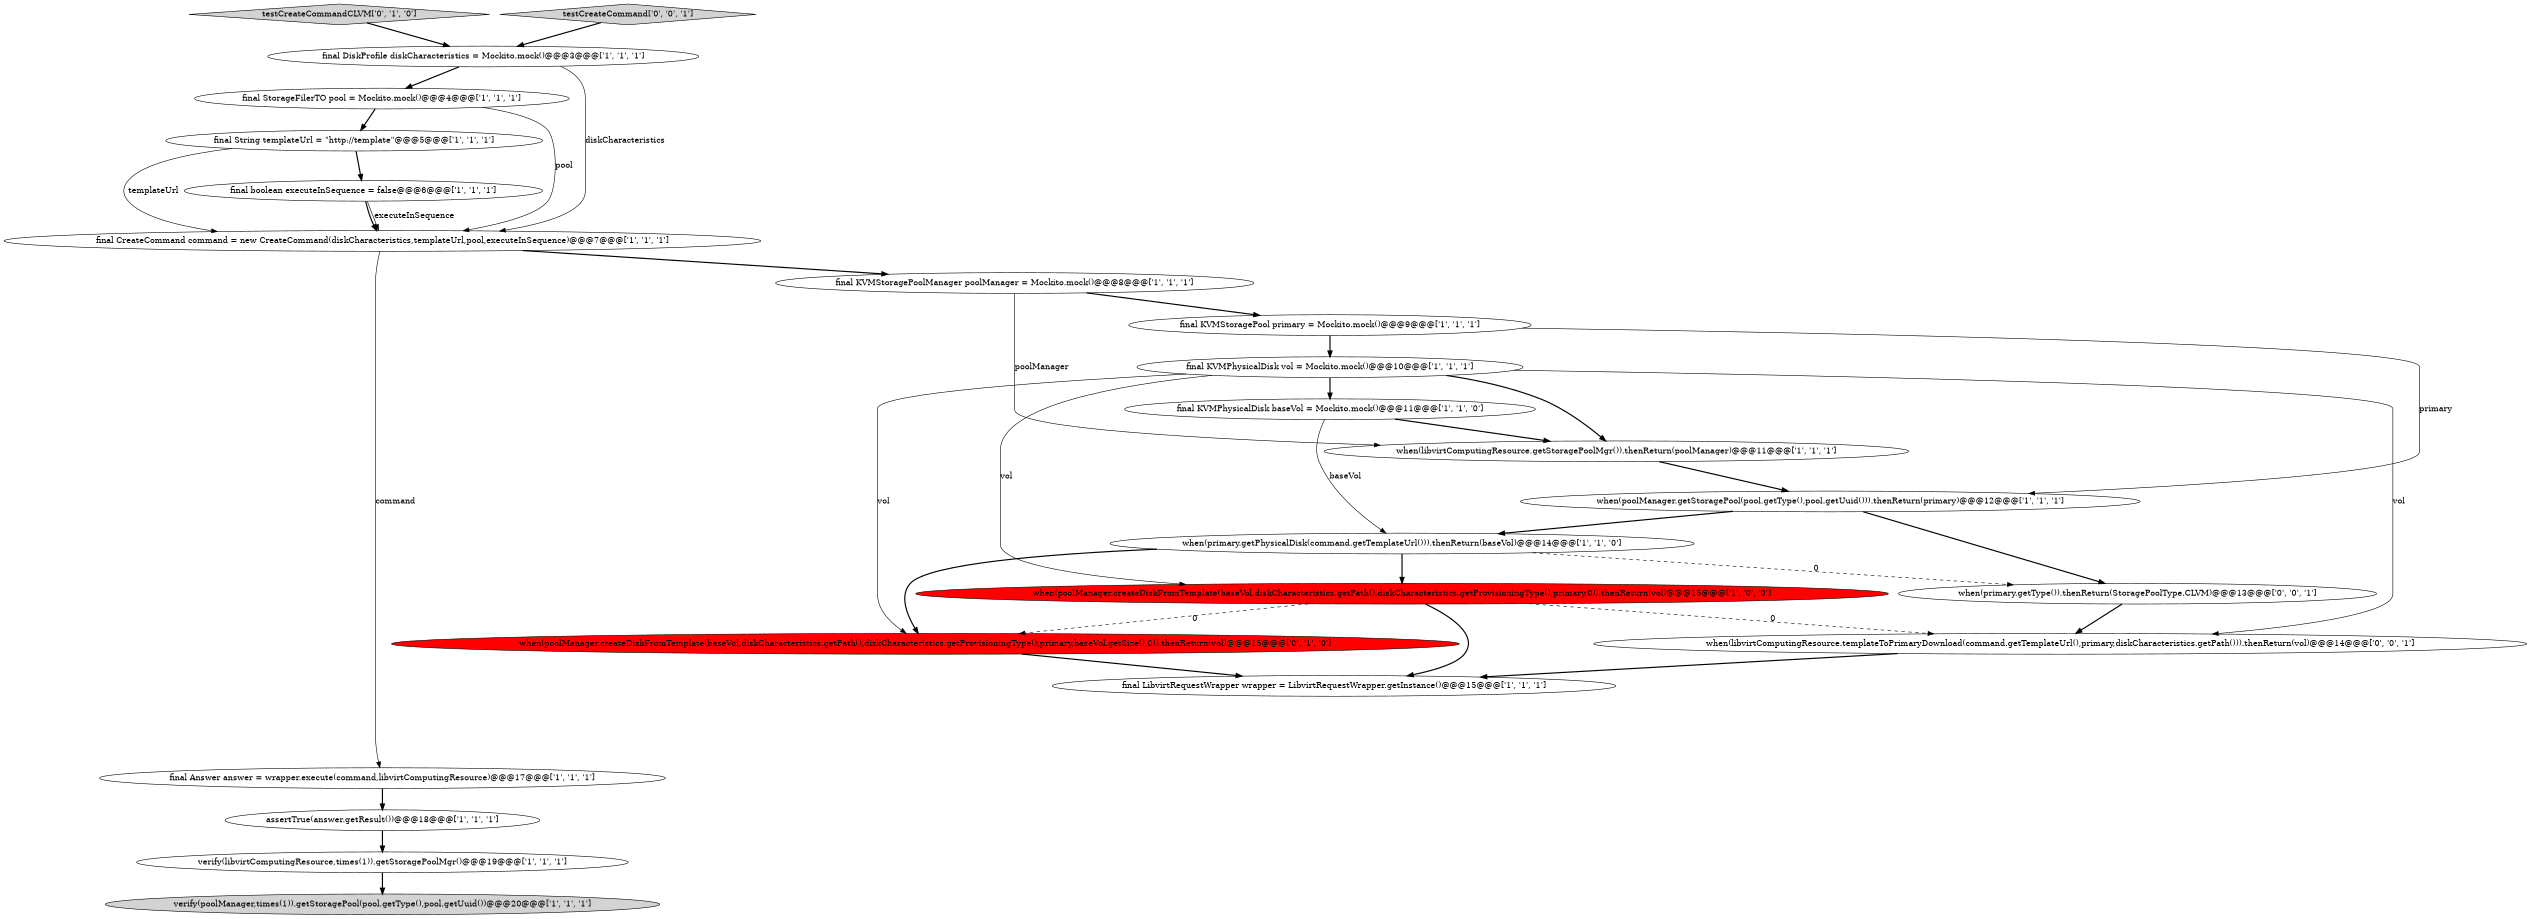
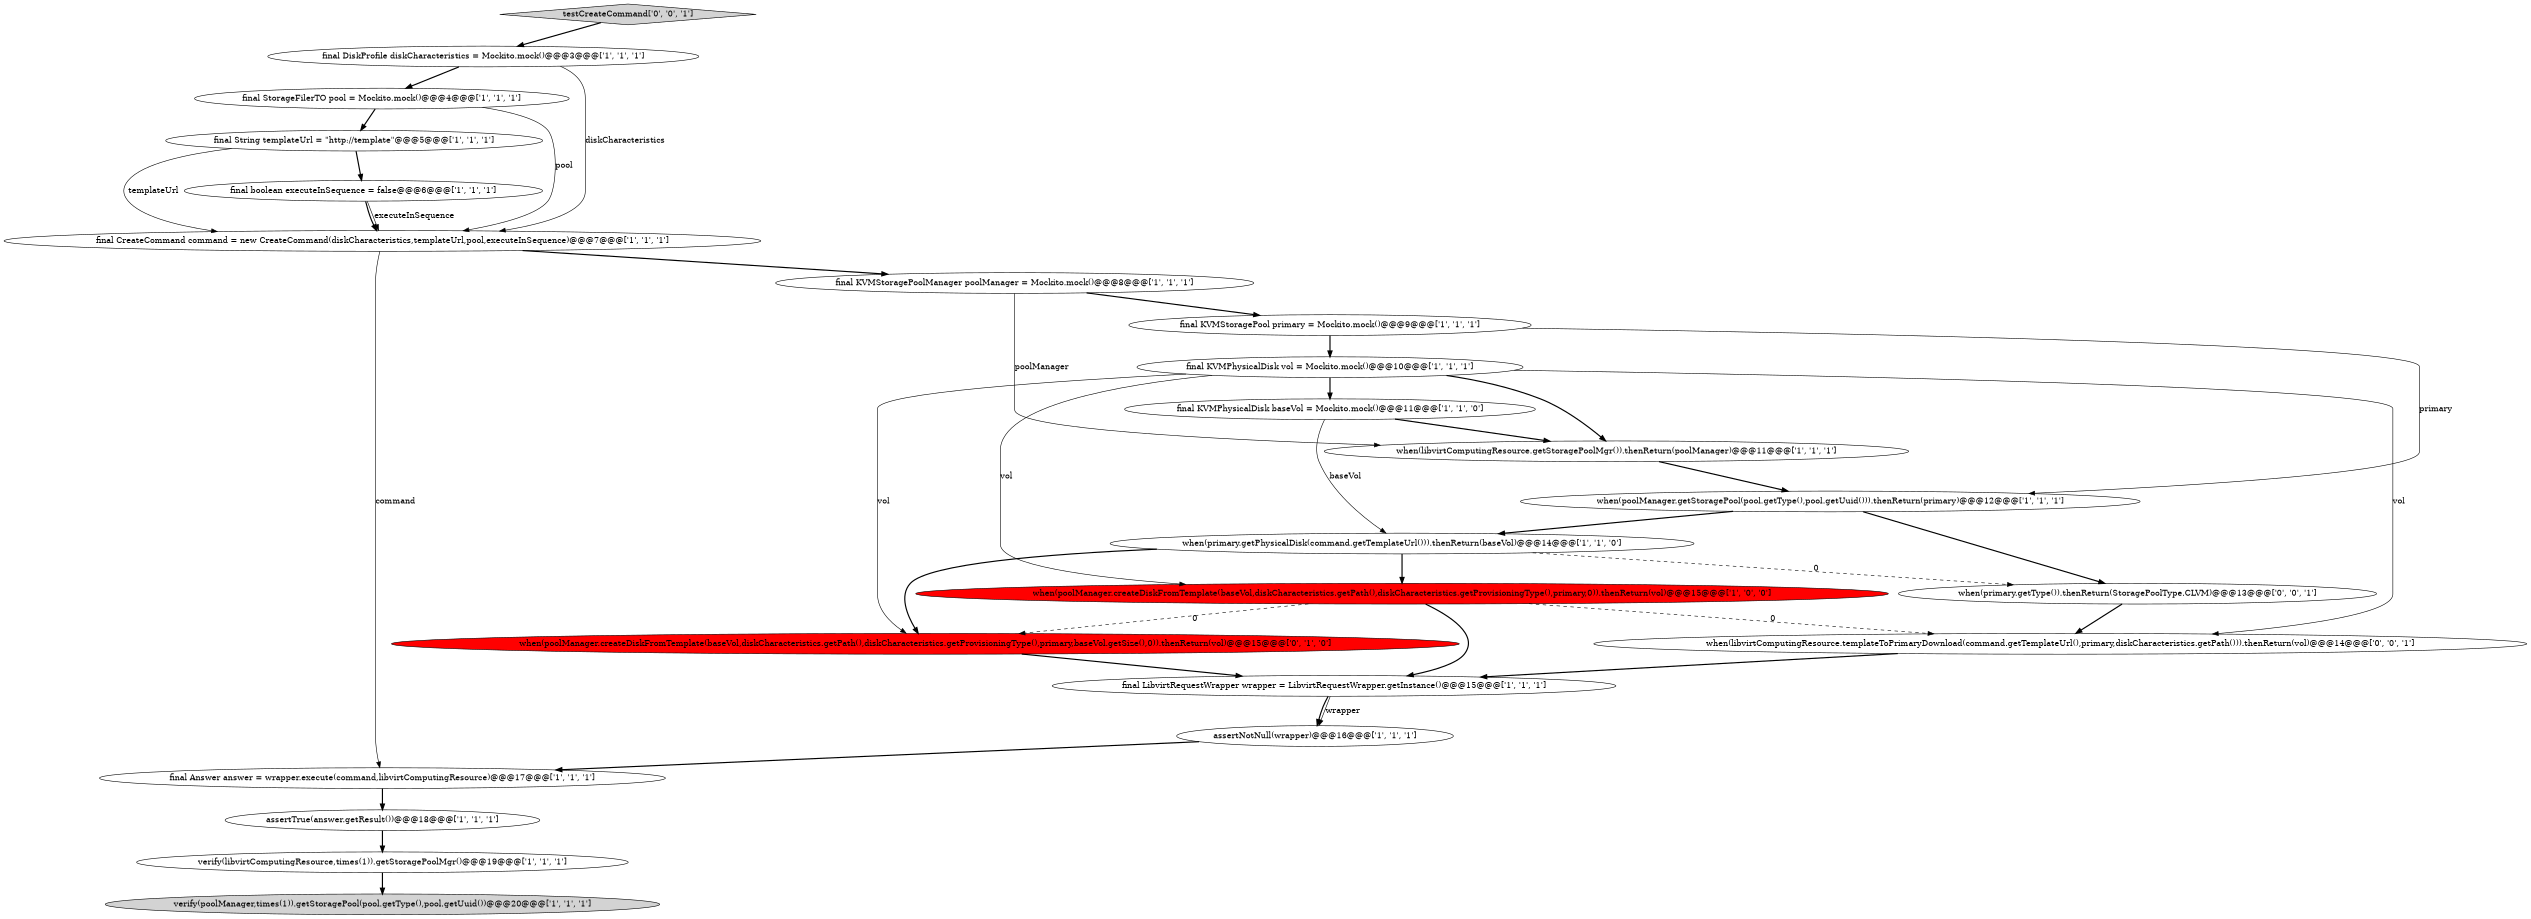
(339, 14) -> none
none -> (1315, 736)
